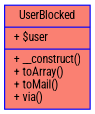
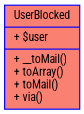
(47, 60) -> (40, 60)
